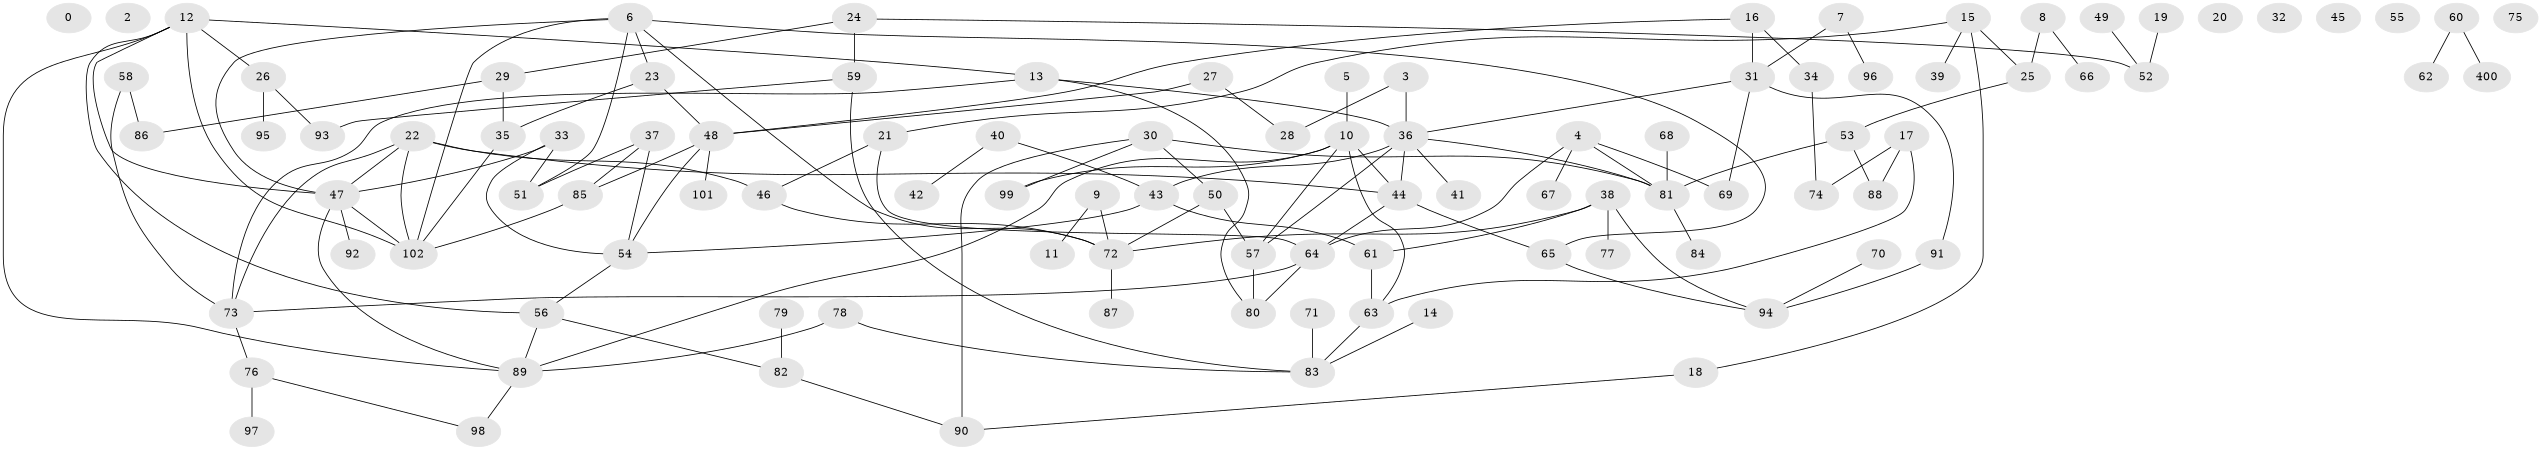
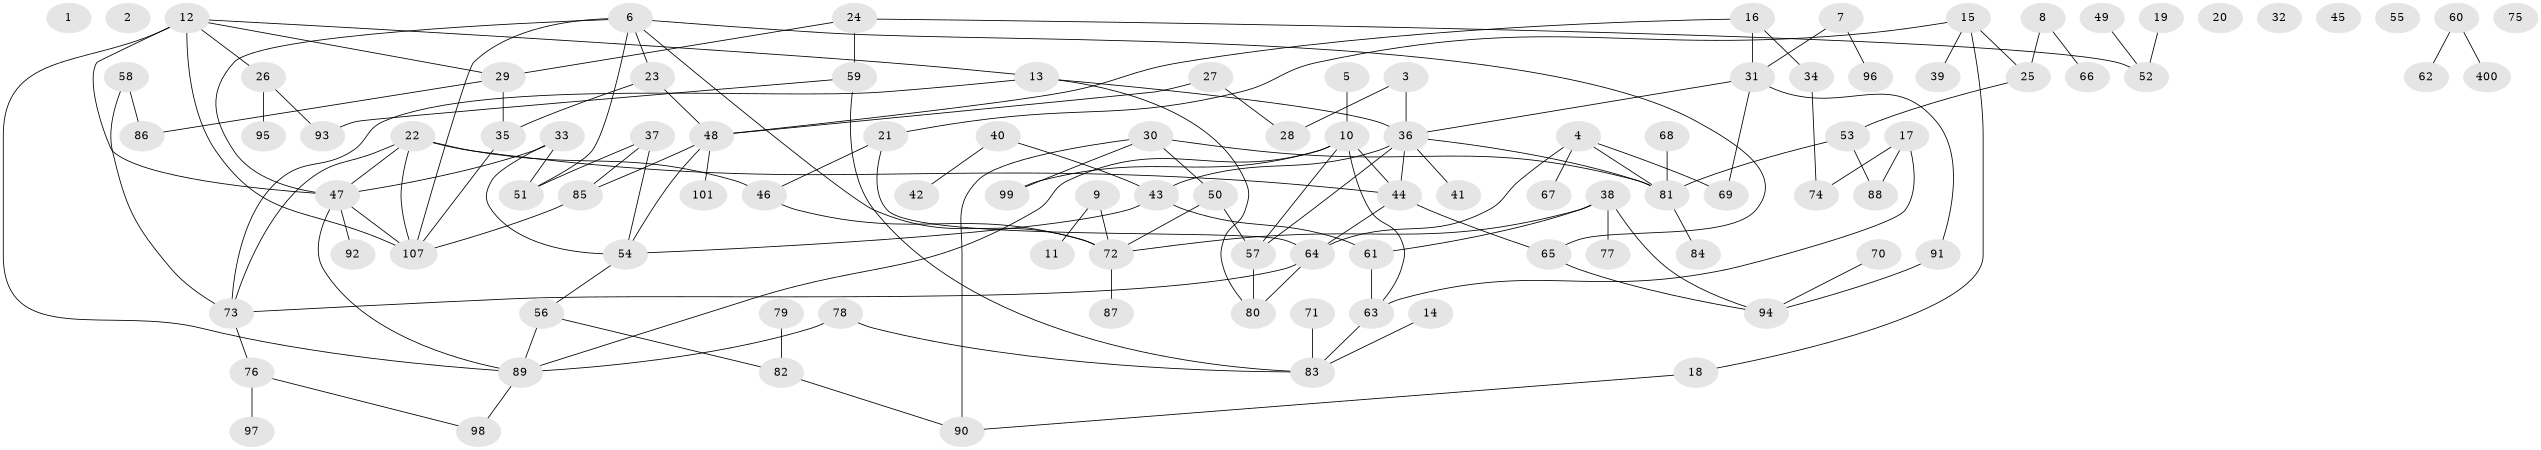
(69, 18) -> (69, 18)
(207, 243) -> (345, 48)
(414, 254) -> (414, 254)
